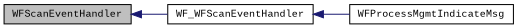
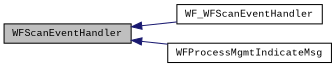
(337, 14) -> (155, 43)
